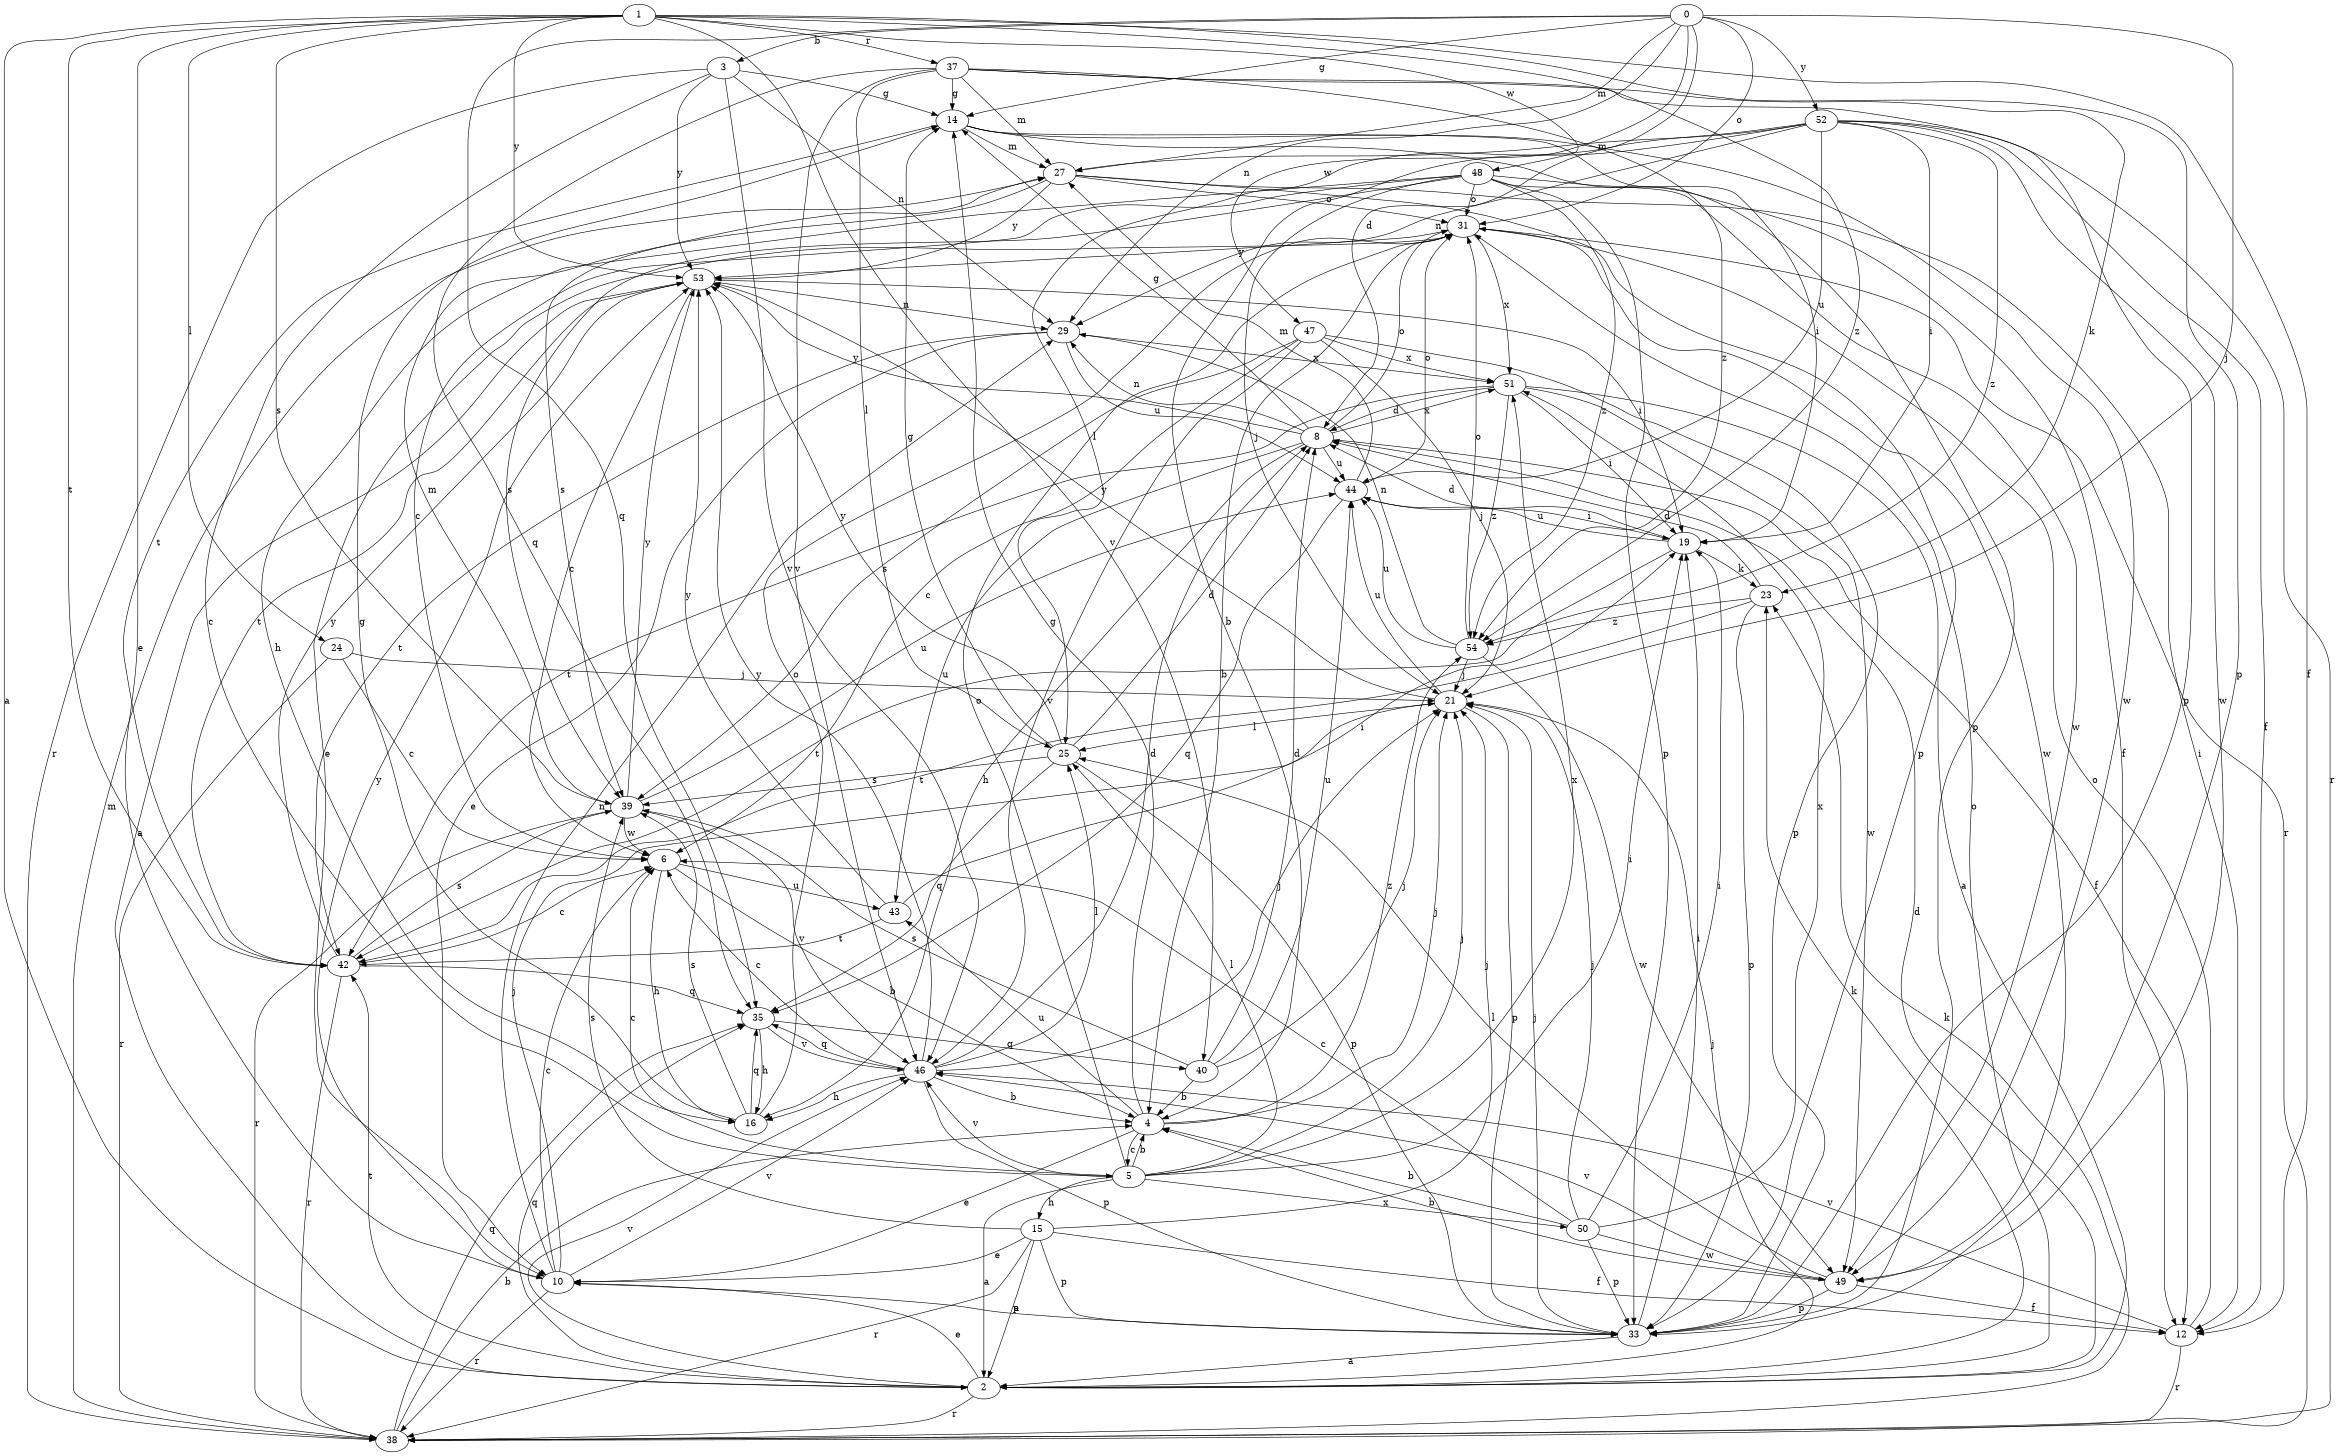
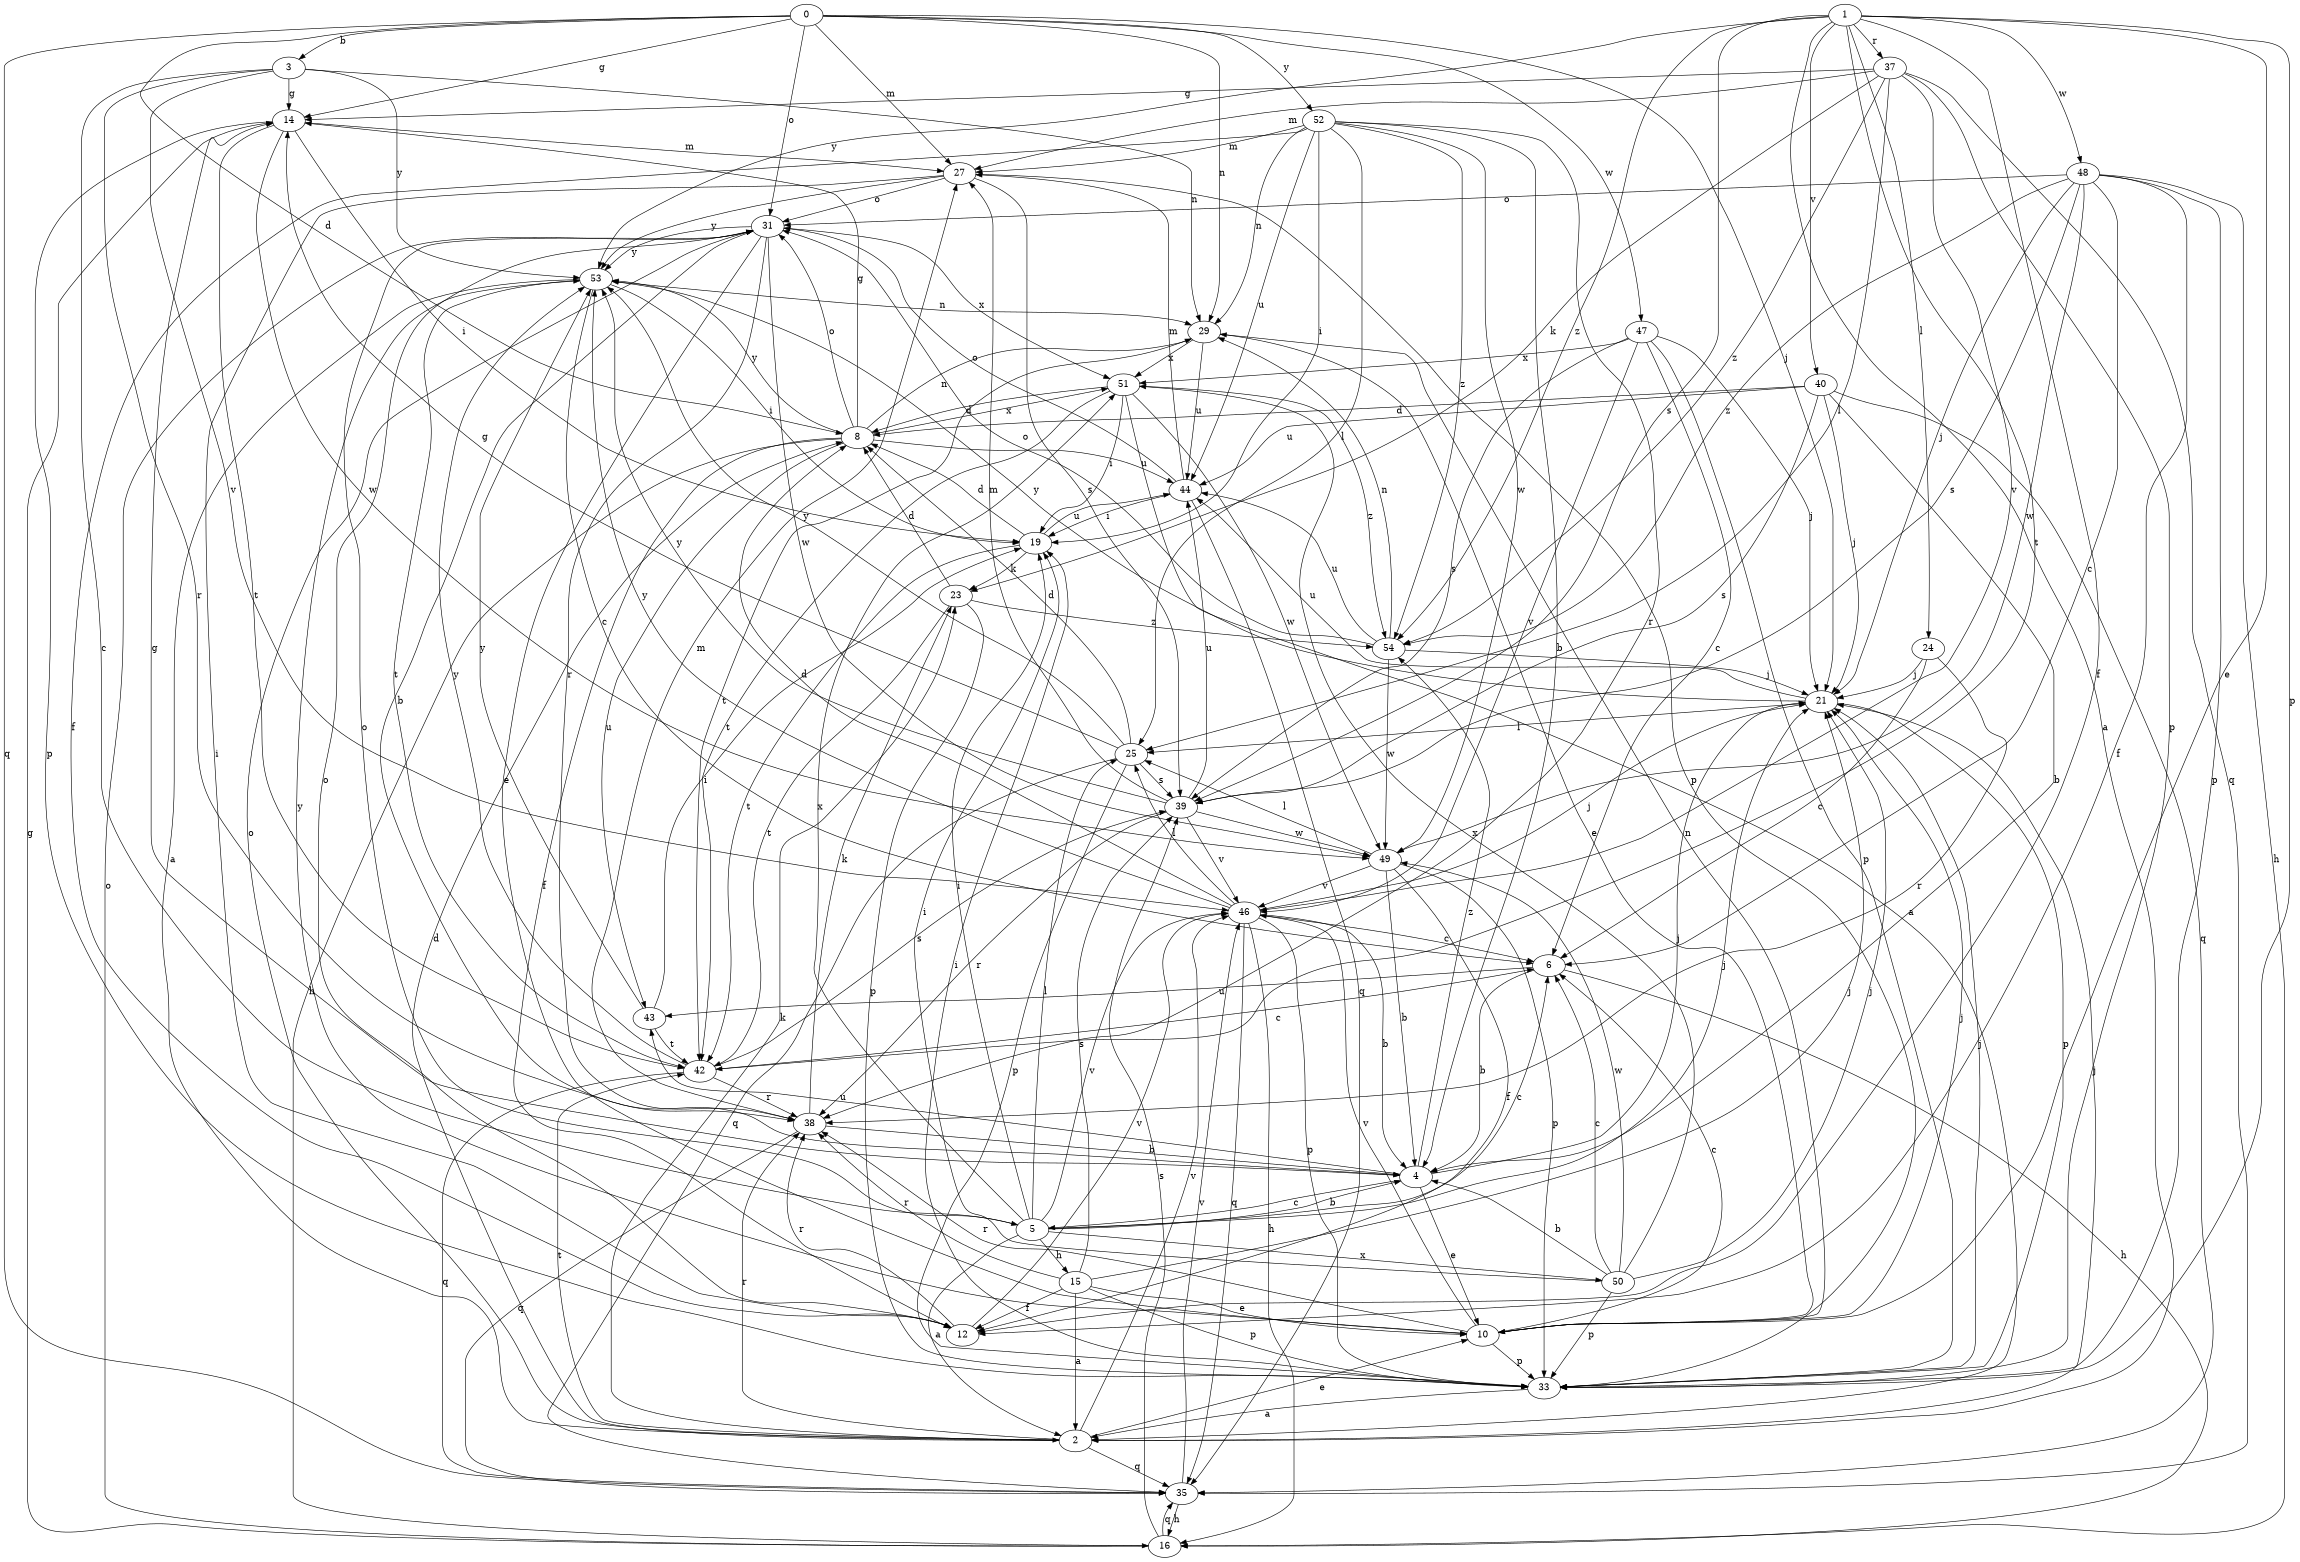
(627, 837) -> (1280, 833)
(967, 1043) -> (2212, 1317)
